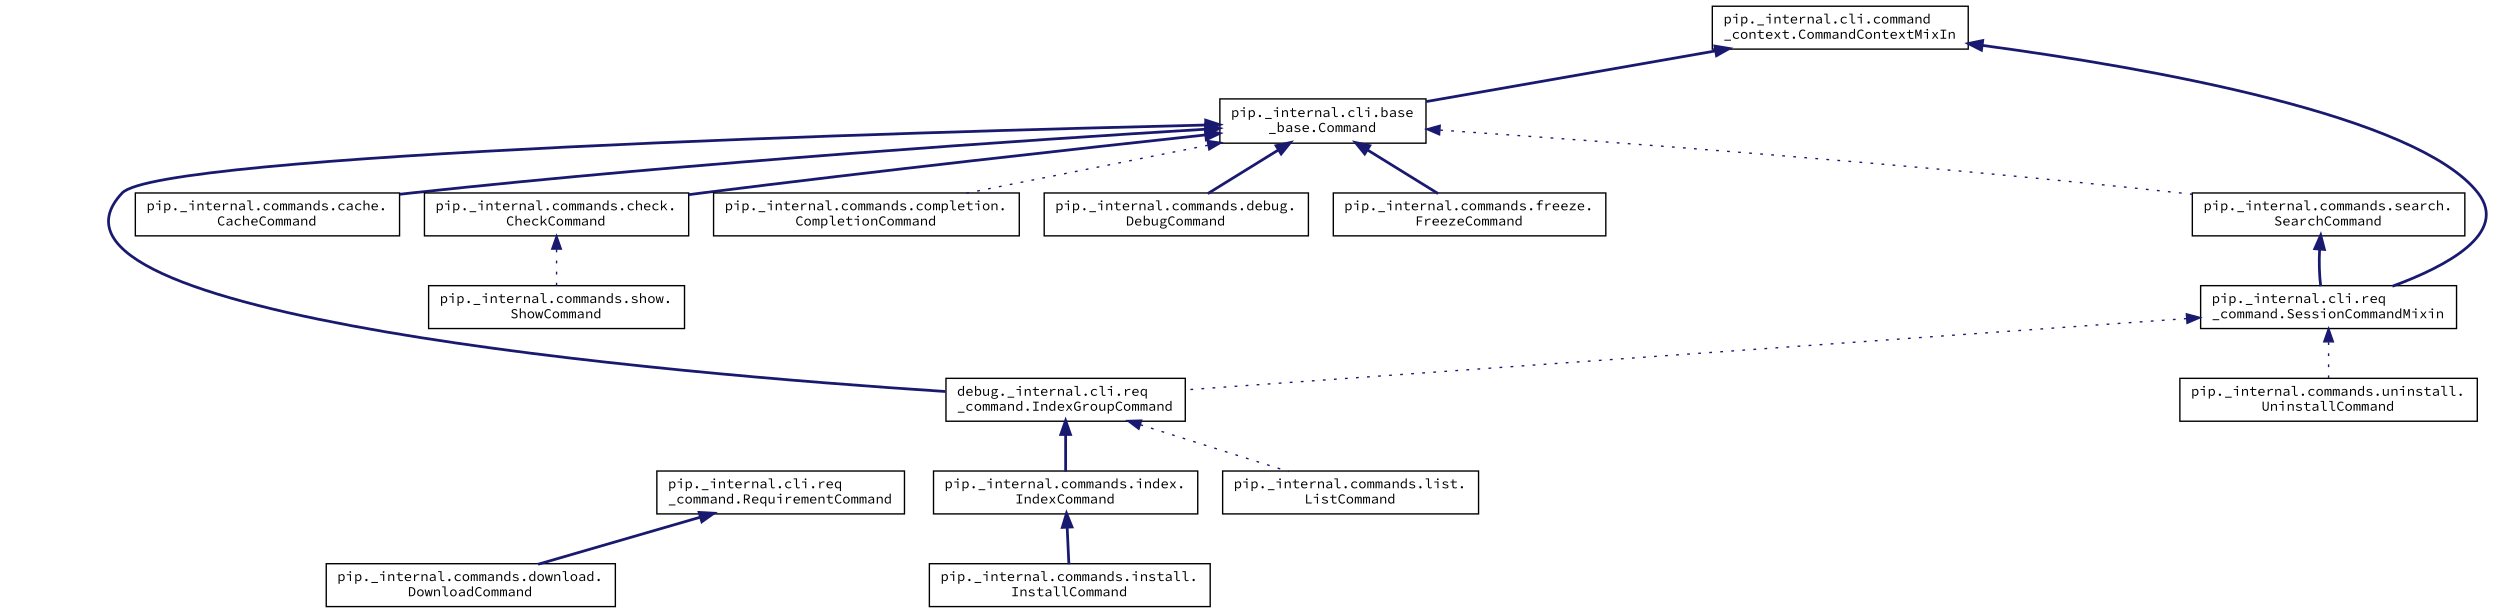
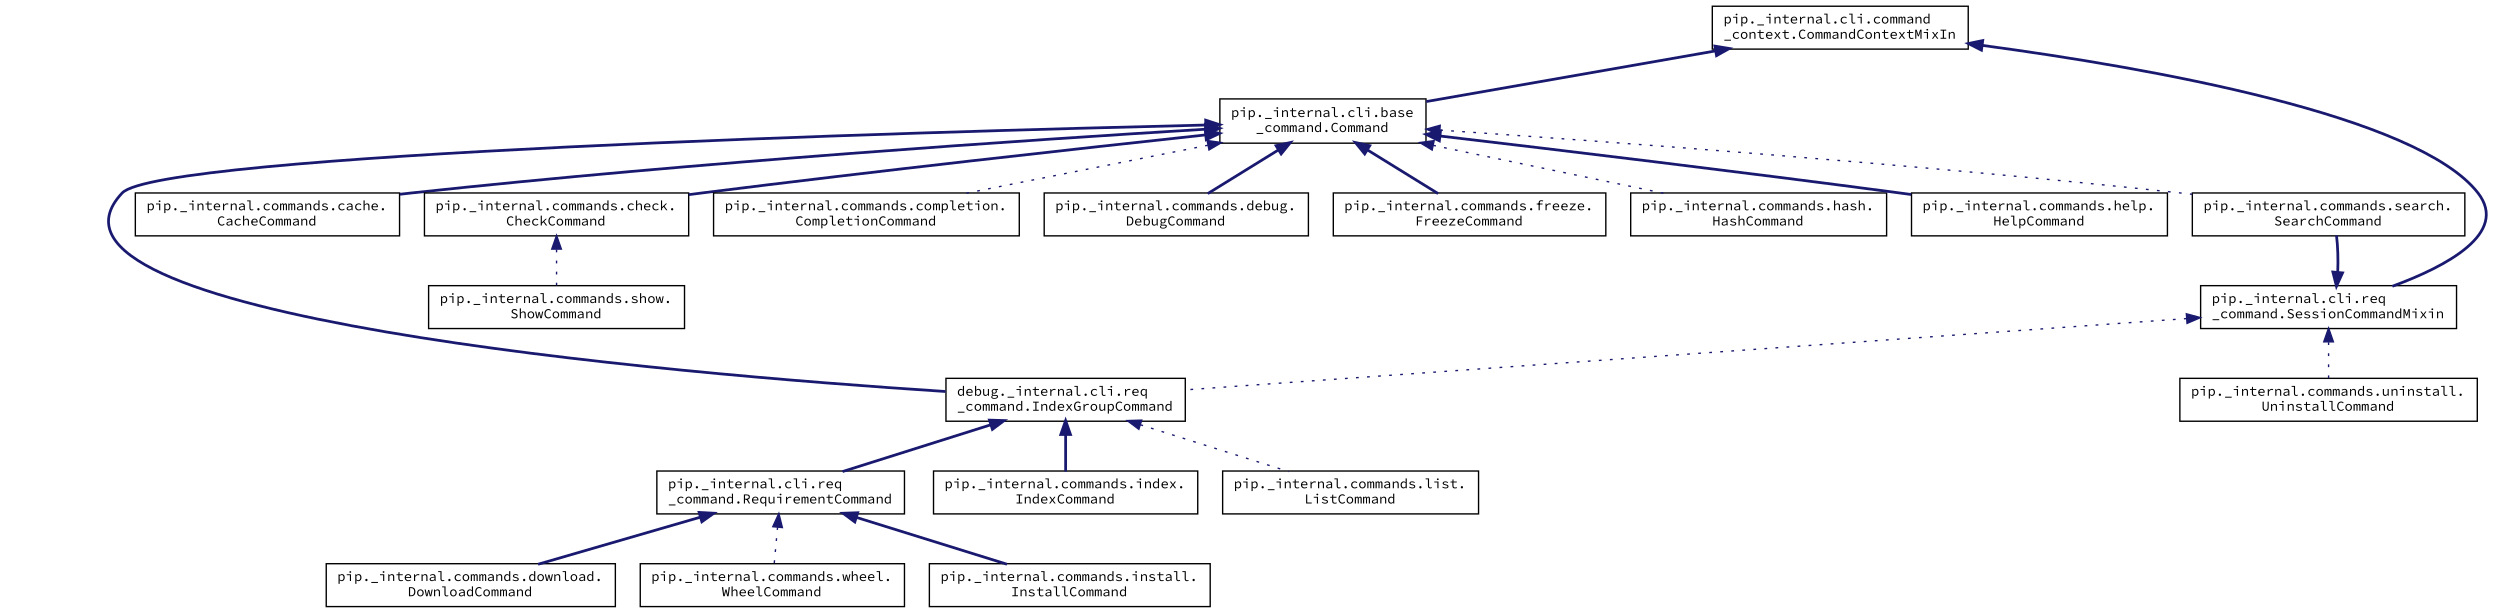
(1323, 121) -> (1323, 121)
none -> (1759, 214)
none -> (2039, 214)
(2319, 268) -> (2338, 254)
none -> (917, 448)
(1068, 546) -> (932, 541)
none -> (772, 585)
